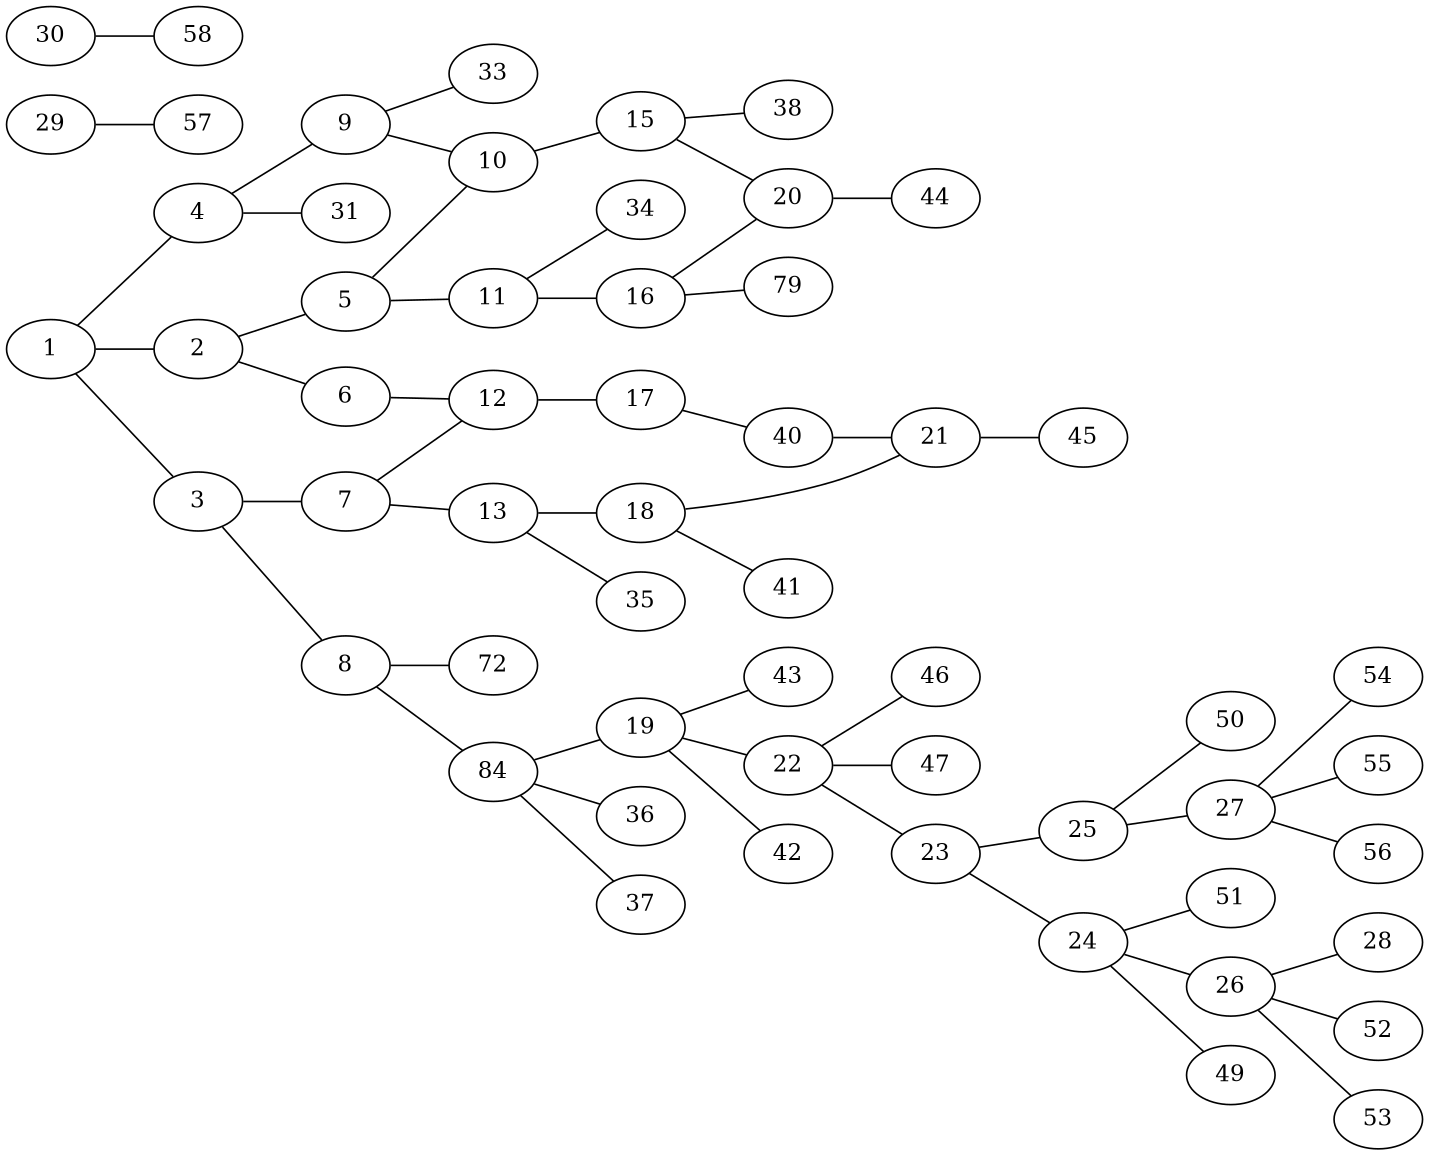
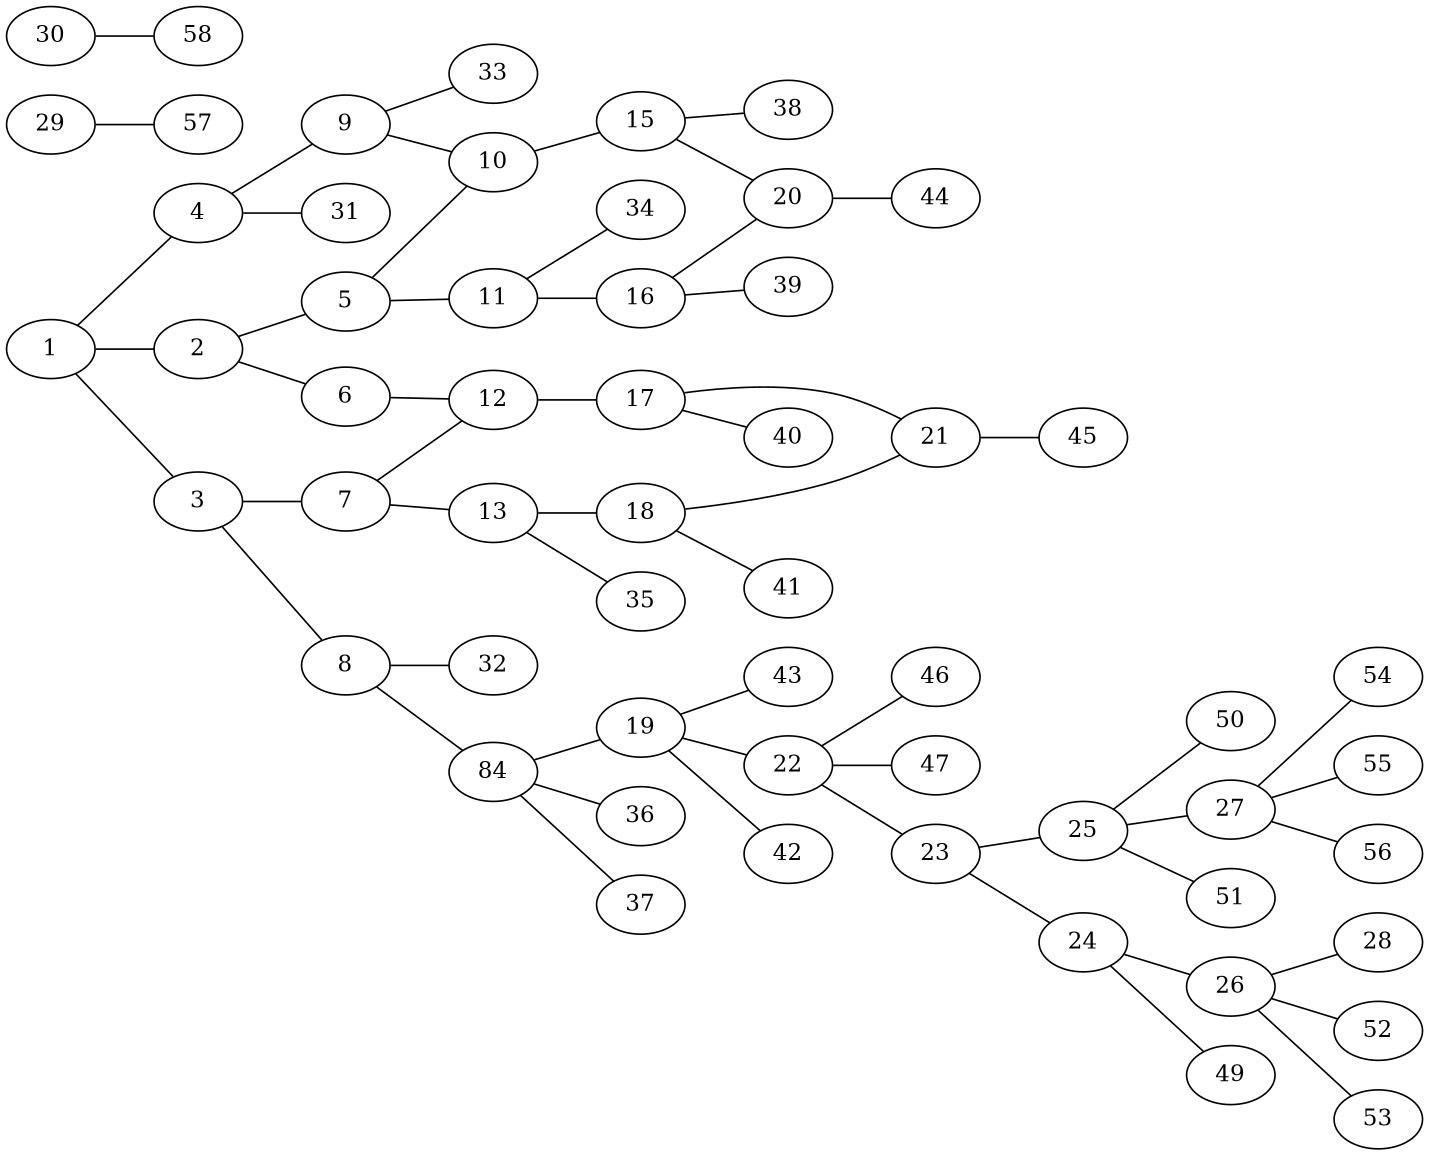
(788, 287) -> (788, 287)
(862, 438) -> (795, 388)
(493, 665) -> (493, 665)
(1157, 920) -> (1157, 865)
